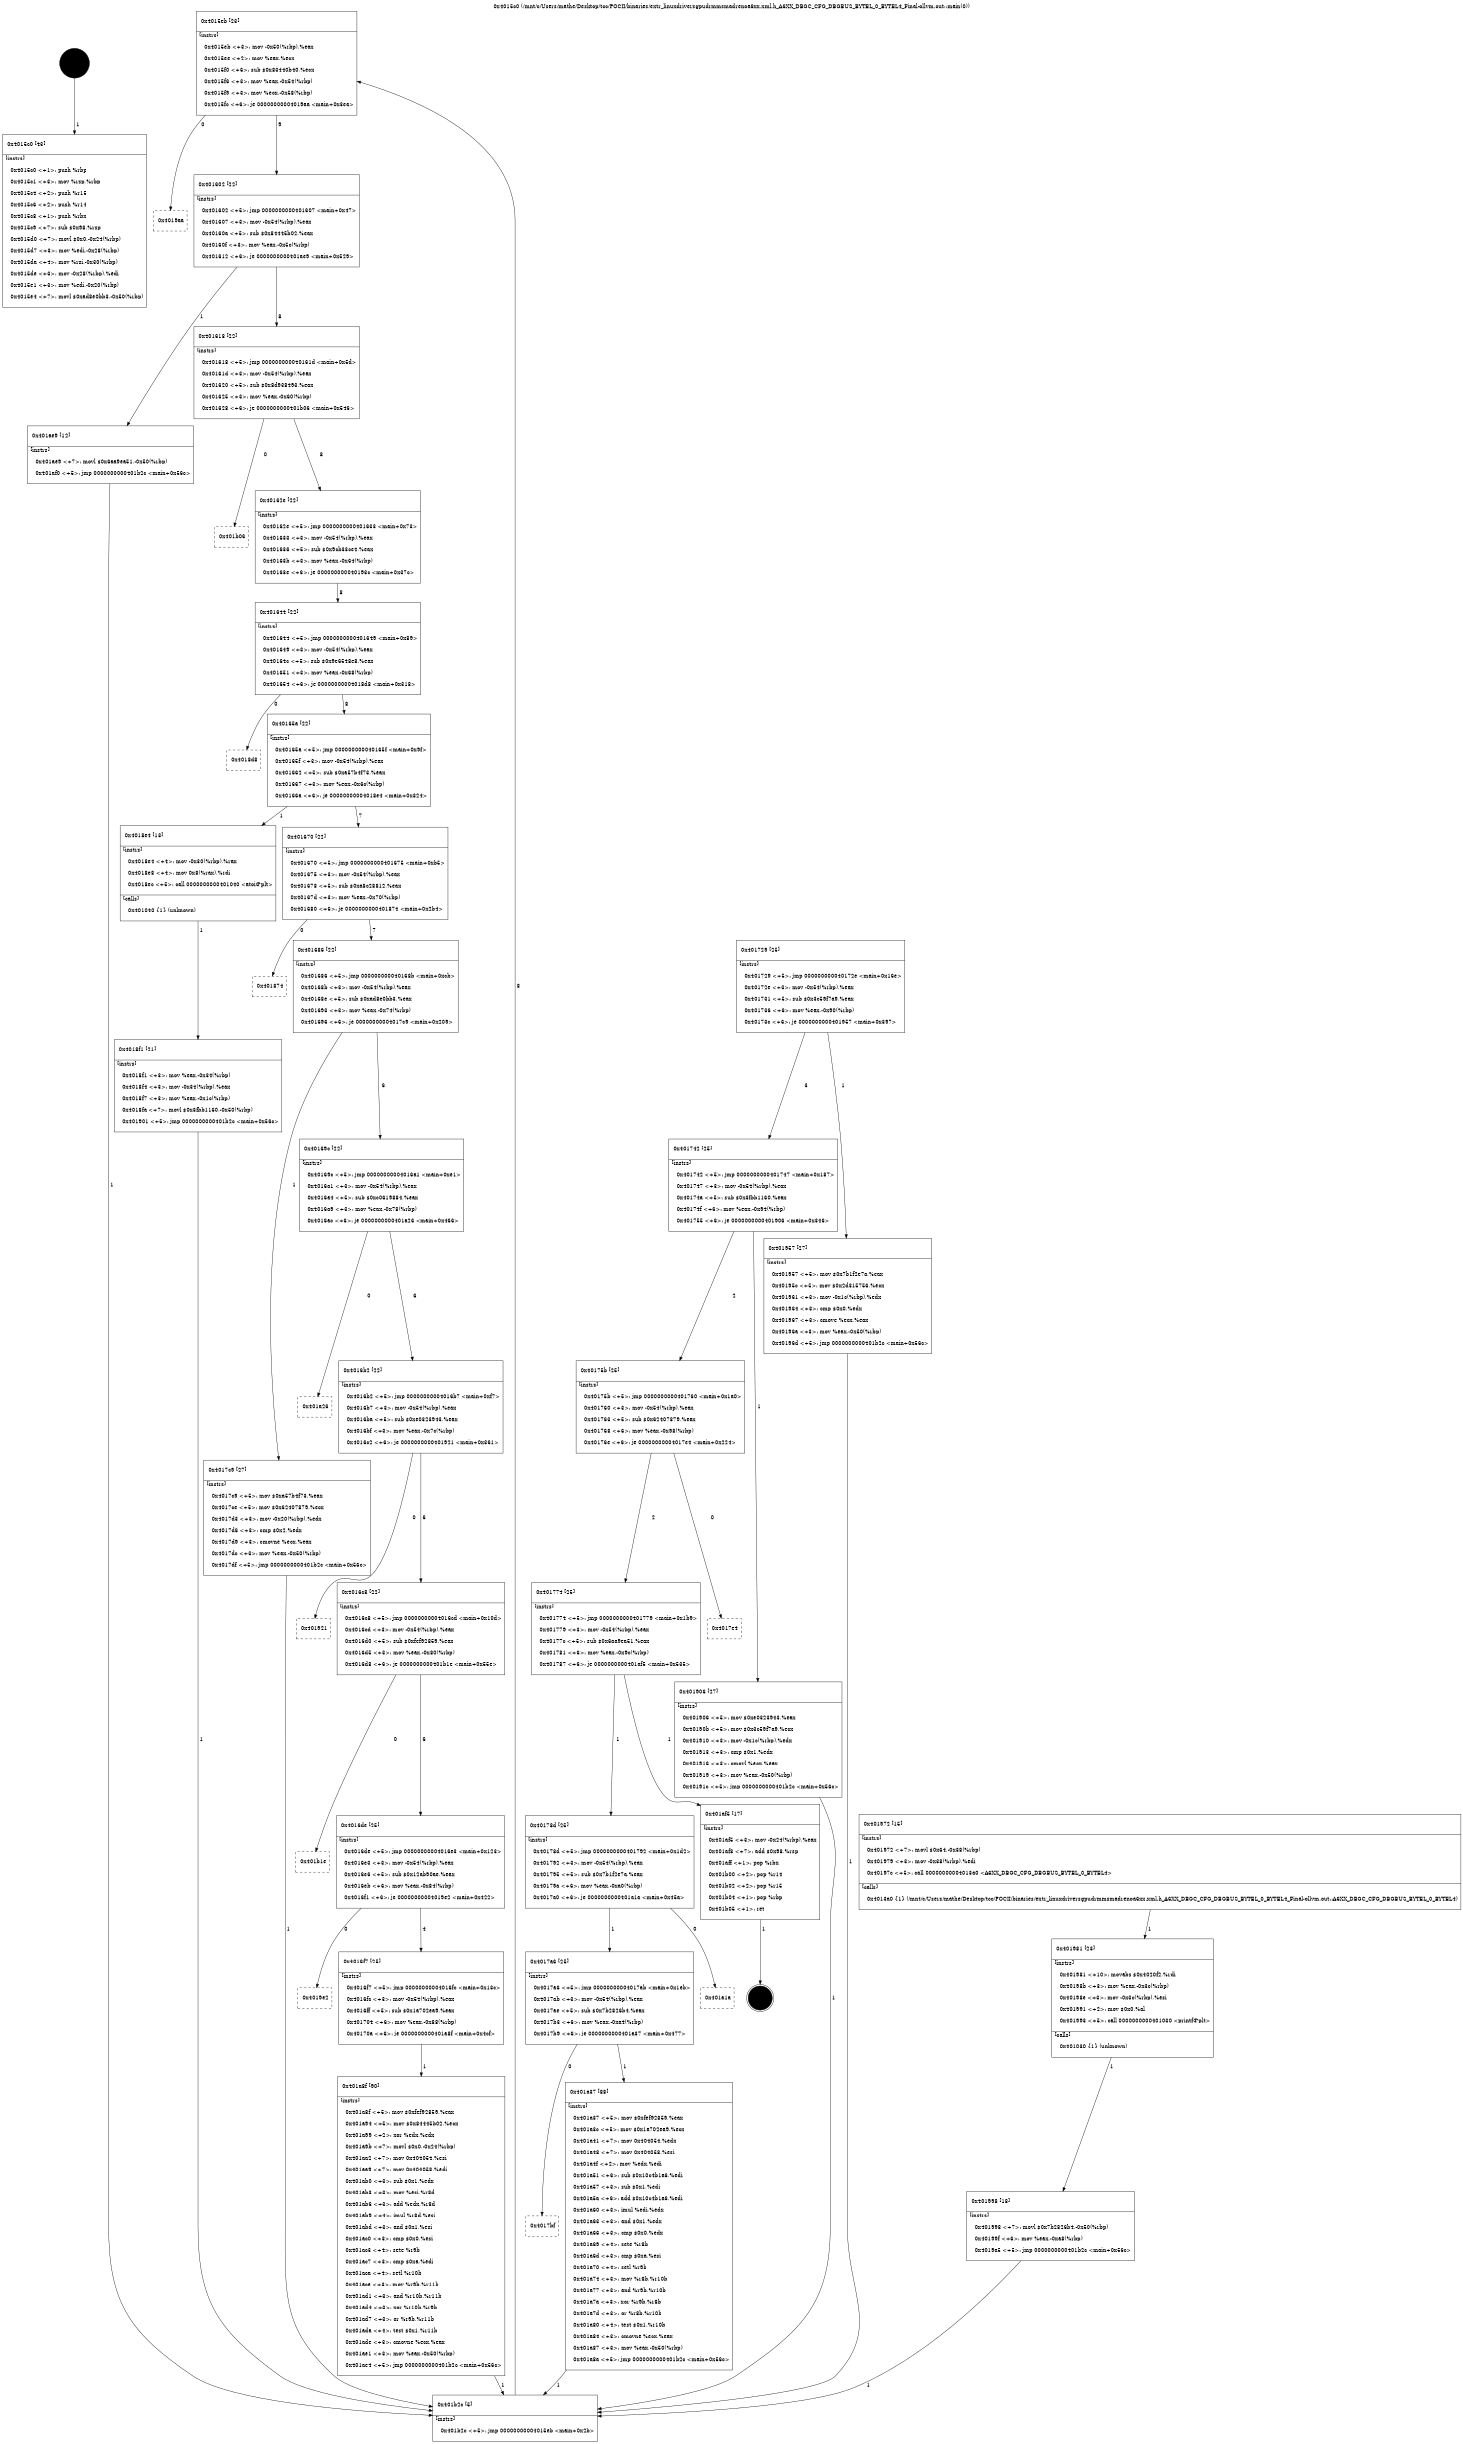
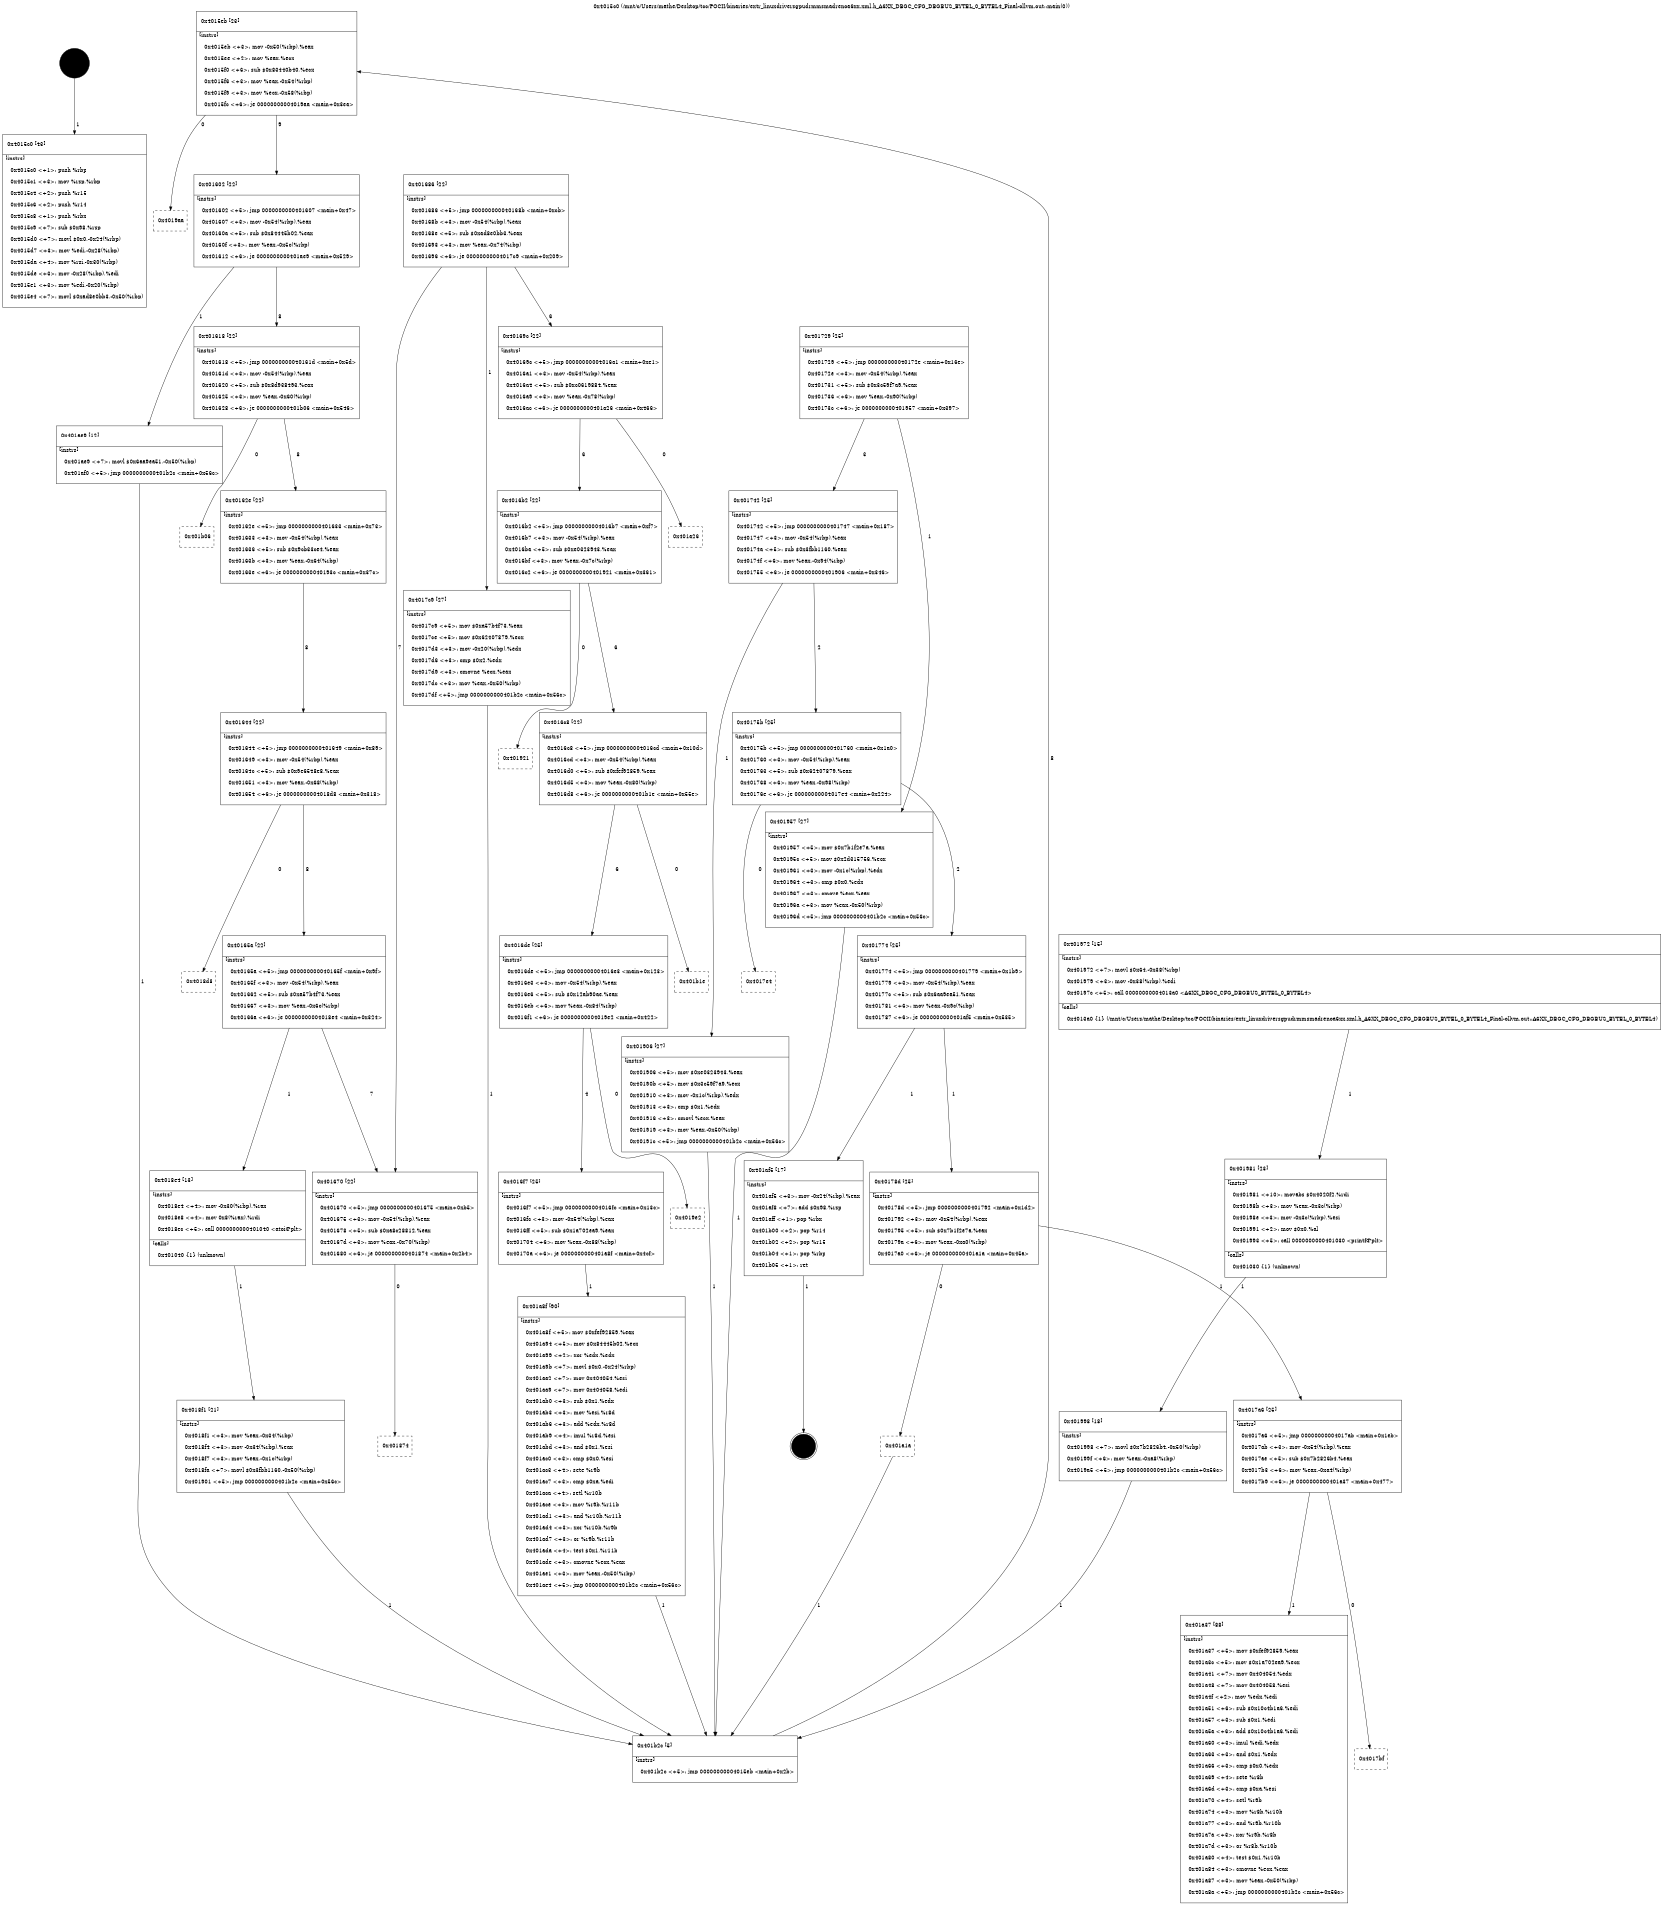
(370, 928) -> (396, 712)
(557, 2382) -> (819, 1598)
